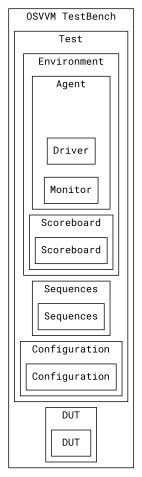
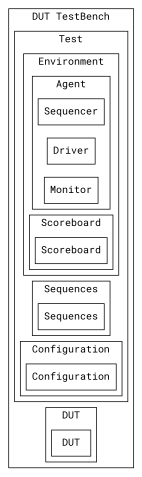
(71, 17) -> (71, 17)
none -> (71, 112)
